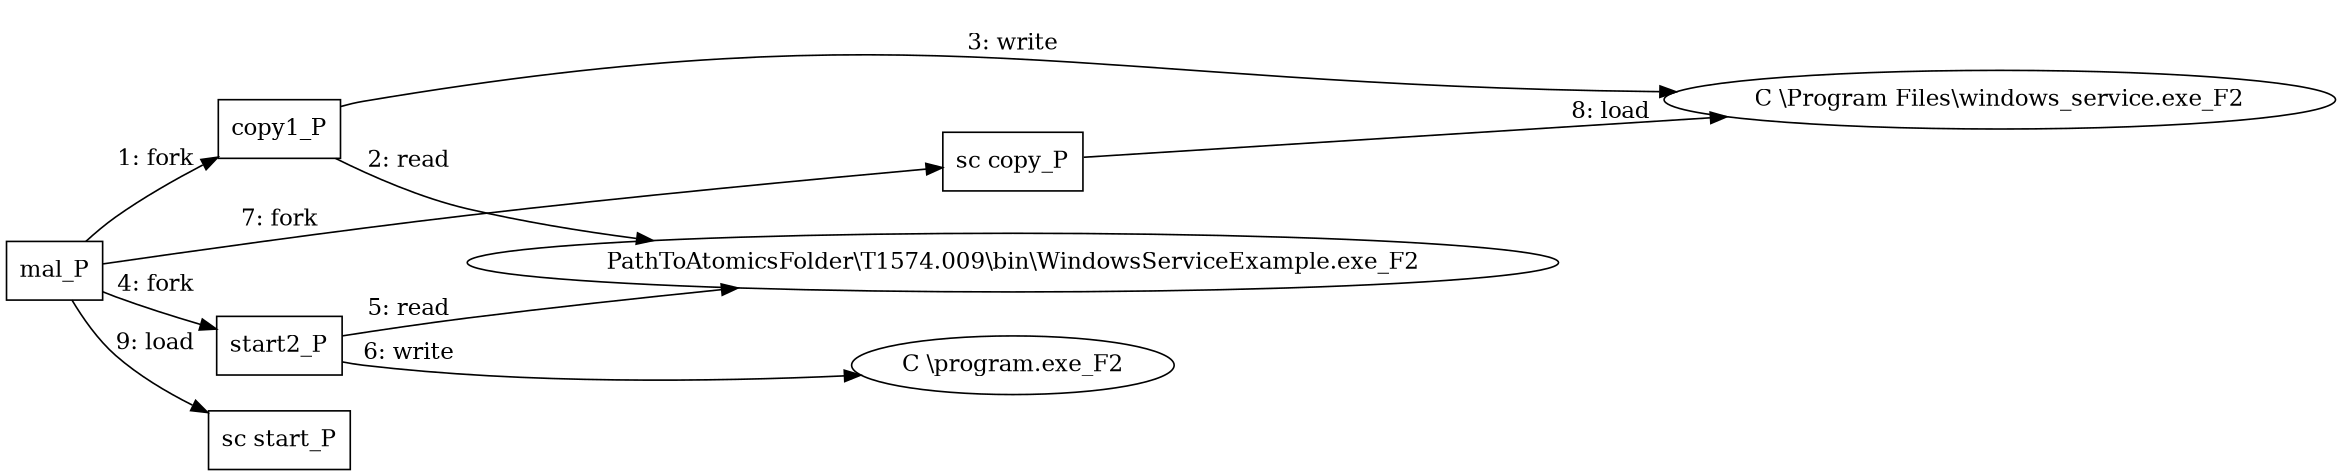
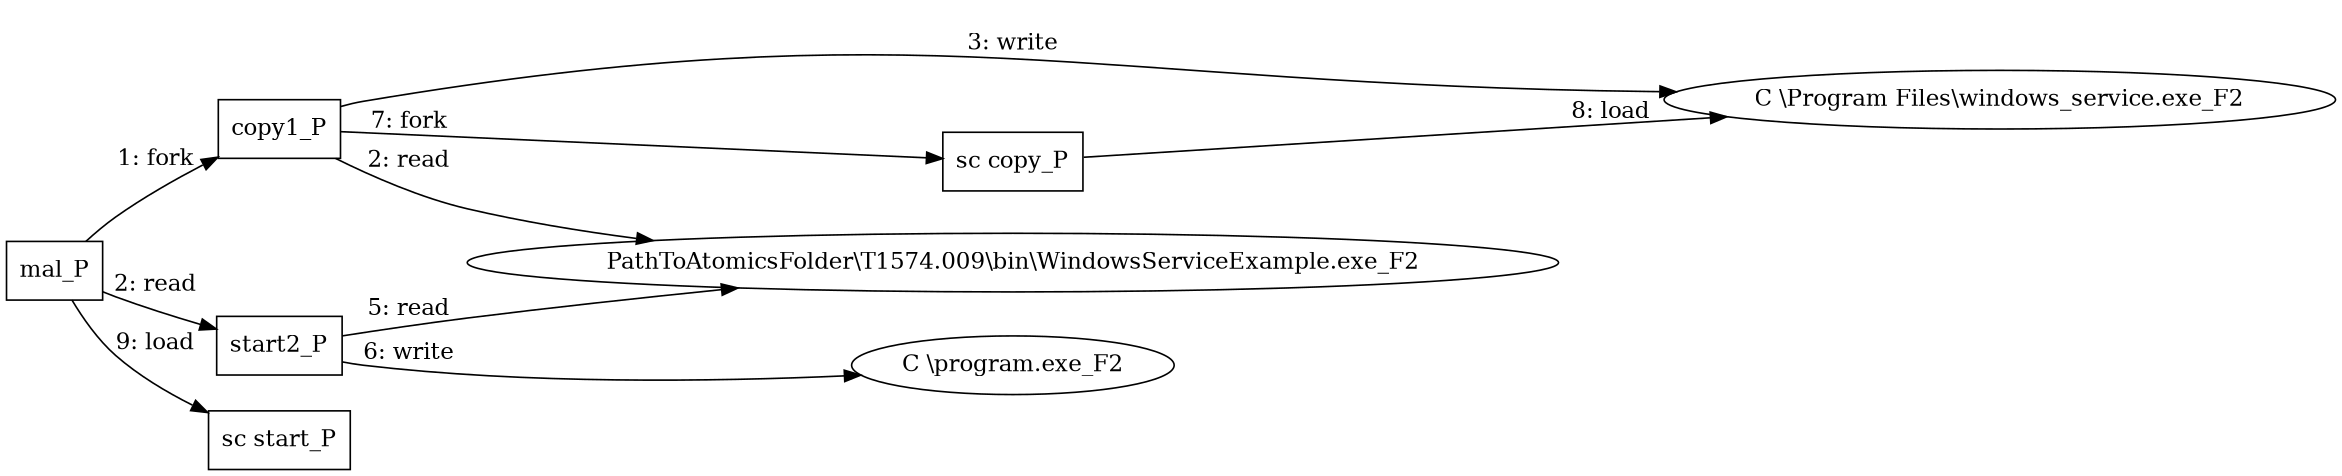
(534, 208) -> (633, 145)
(156, 285) -> (156, 285)
